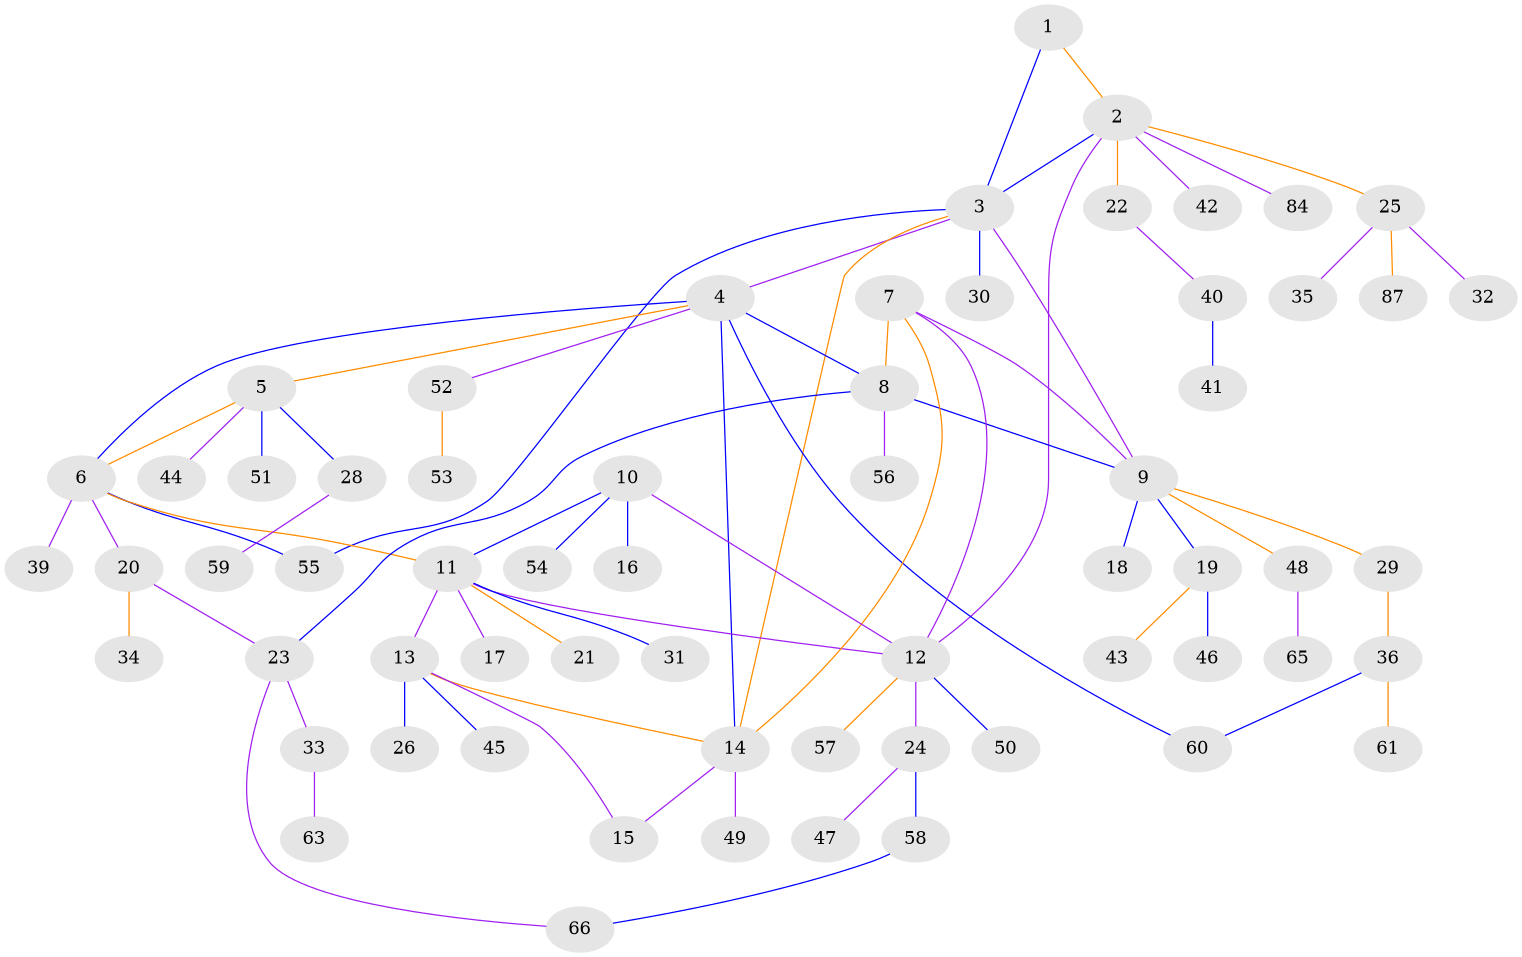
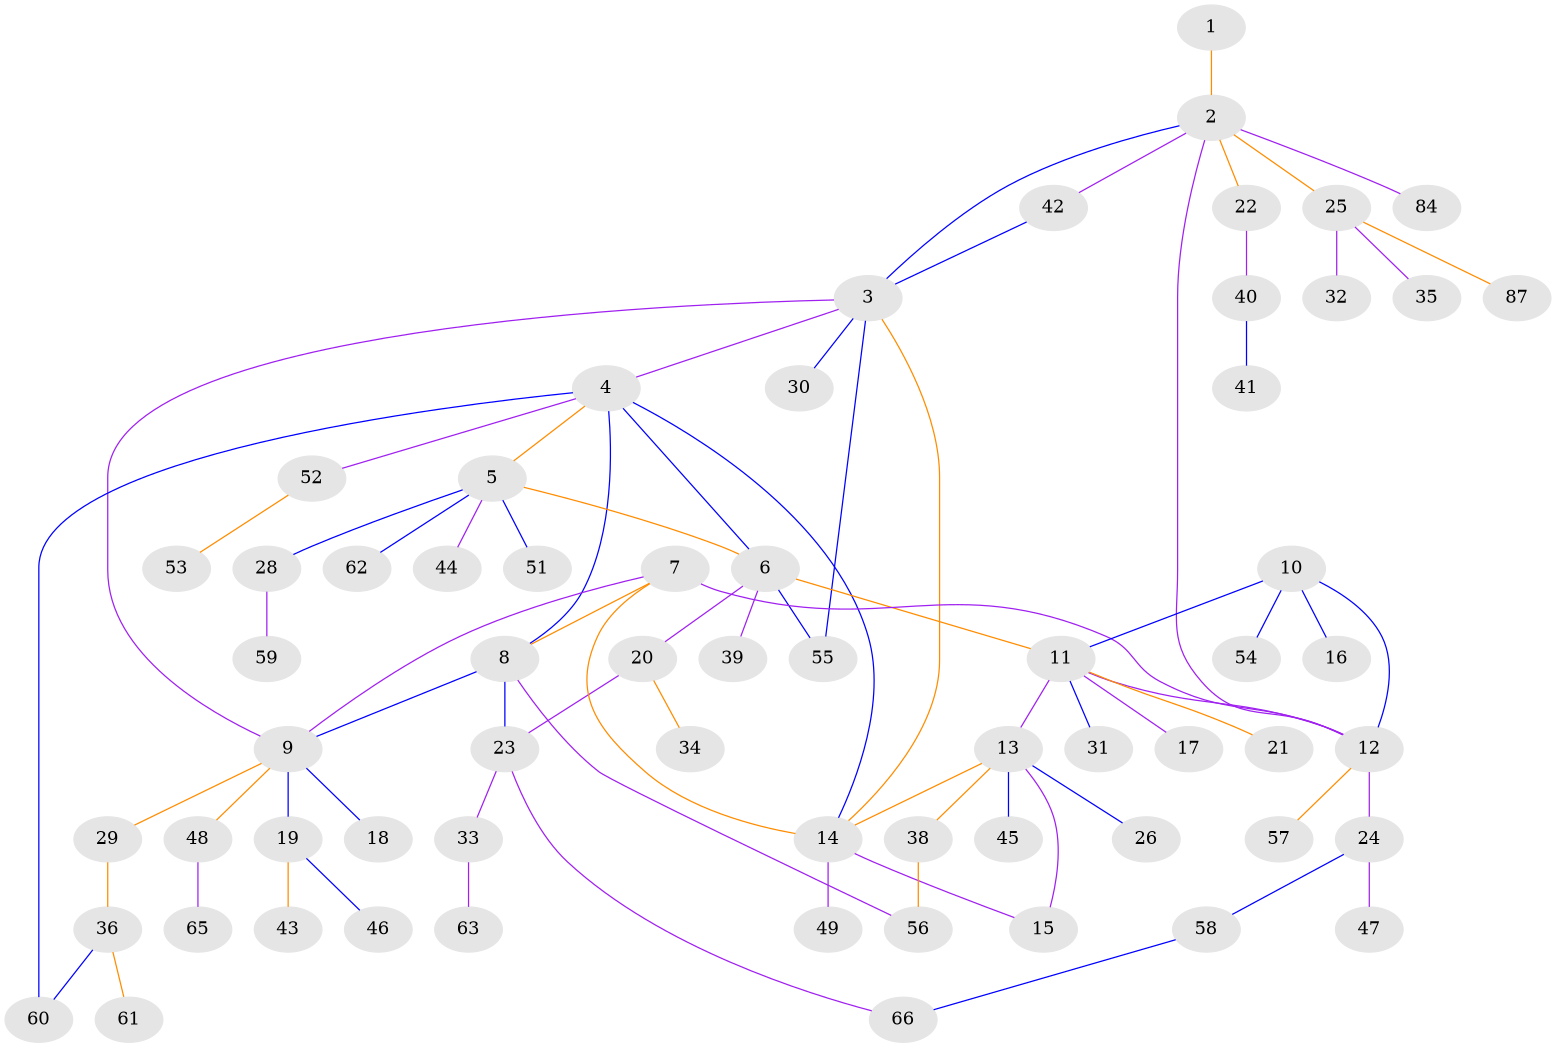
(1014, 118) -> (961, 253)
(766, 565) -> (1383, 641)
none -> (357, 569)
(1006, 749) -> none
none -> (918, 839)
